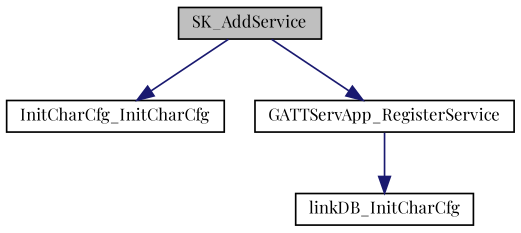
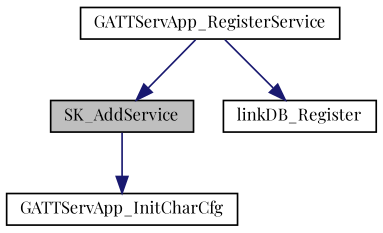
(310, 65) -> (172, 64)
(115, 116) -> (122, 209)
(385, 209) -> (300, 116)
